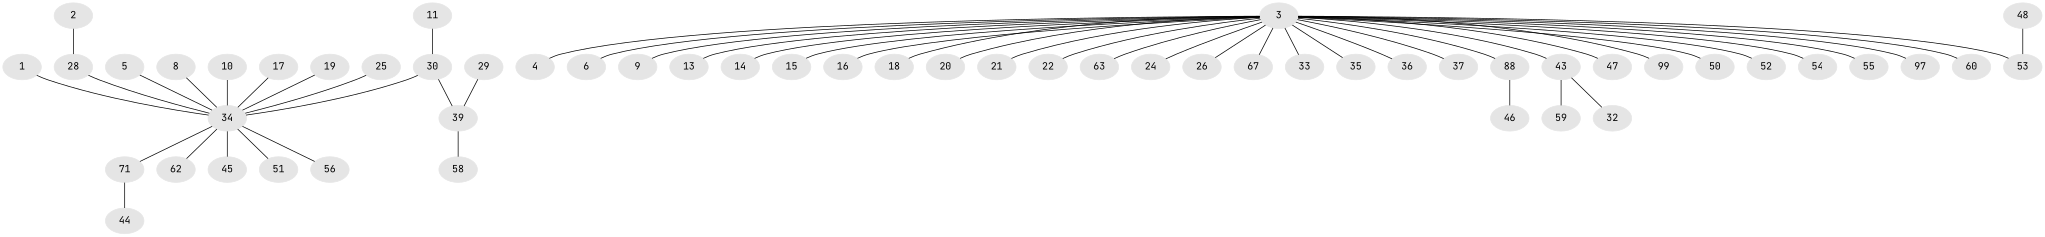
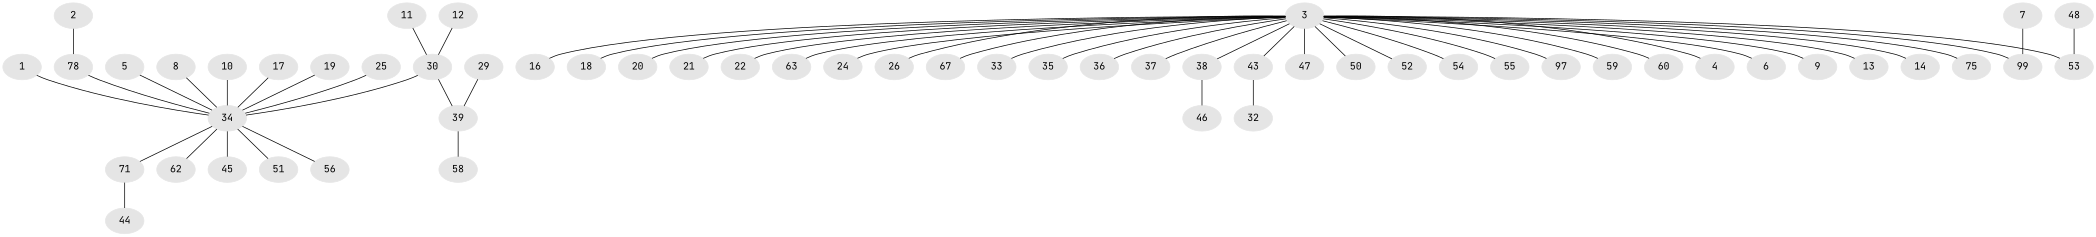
none -> (458, 16)
none -> (2023, 16)
(73, 67) -> (73, 67)
(792, 67) -> (1971, 67)
(1510, 67) -> (1202, 67)
(1561, 93) -> (1462, 29)
